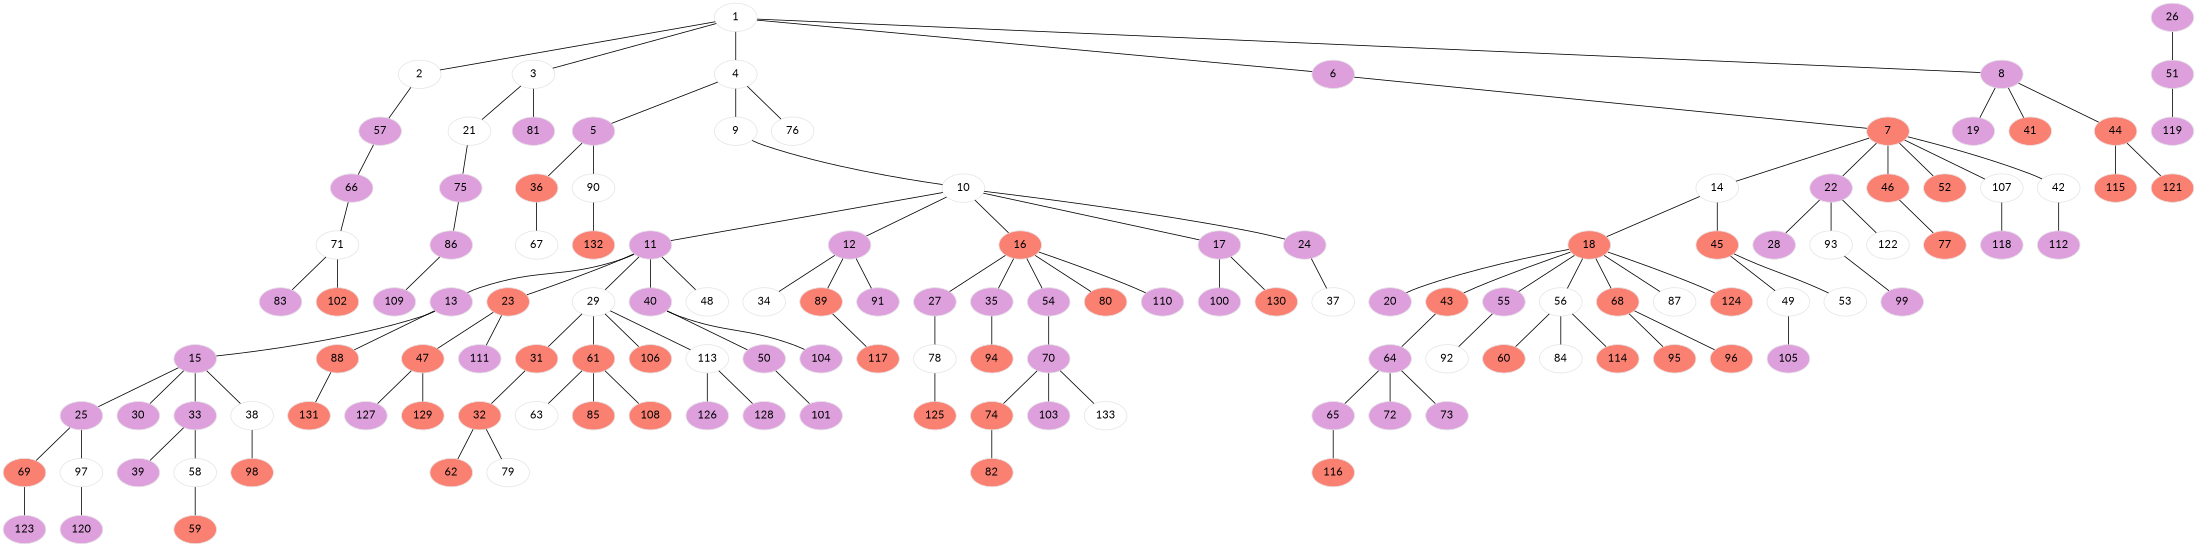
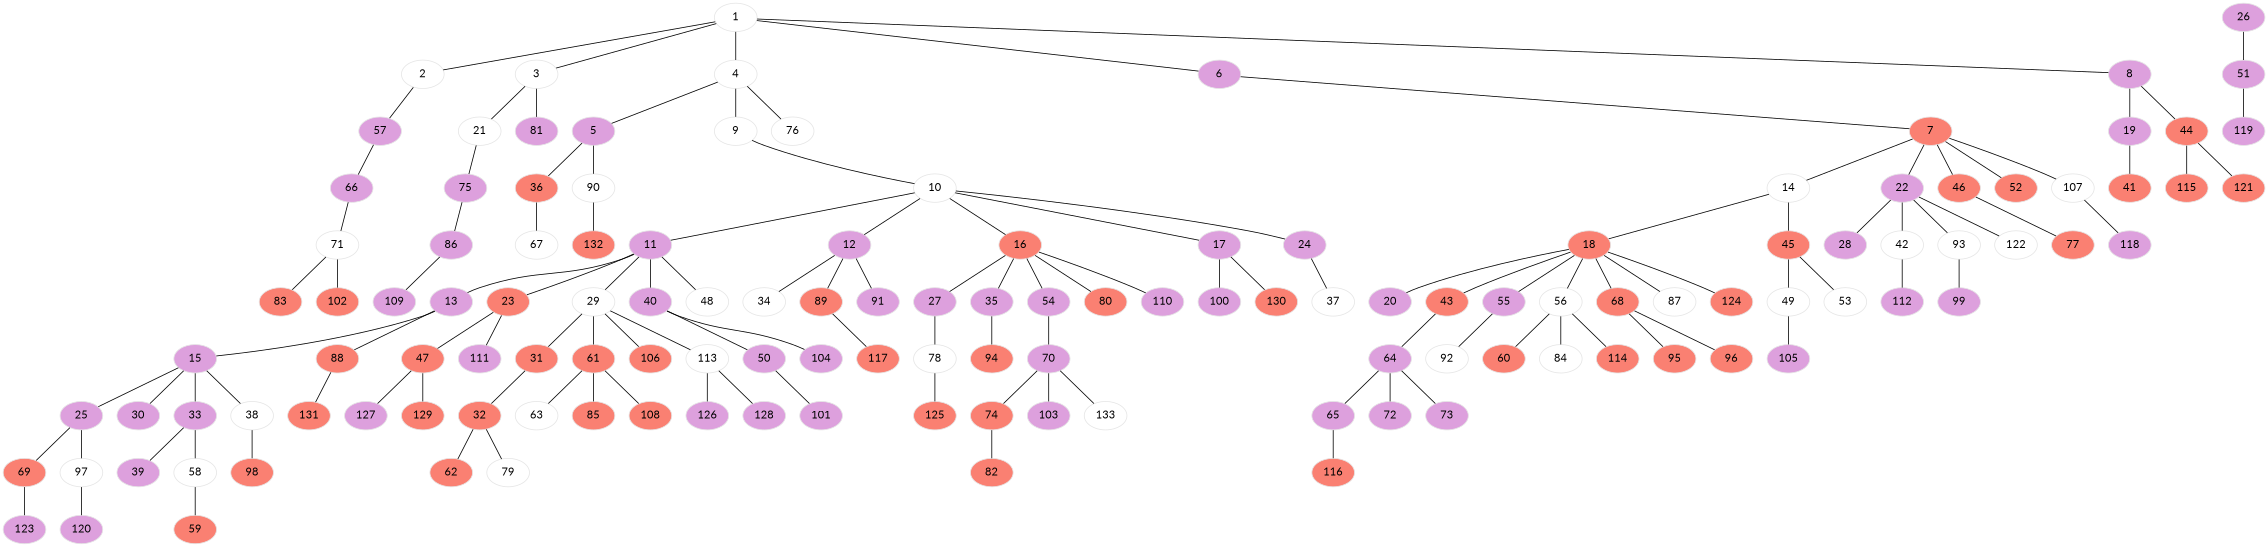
(2016, 103) -> (2130, 160)
(1976, 156) -> (1902, 217)
(281, 302) -> (281, 302)
